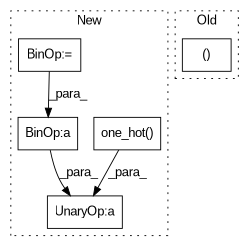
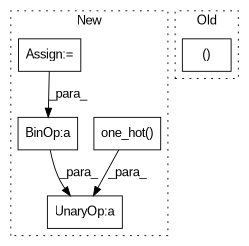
(50, 55) -> (50, 55)
